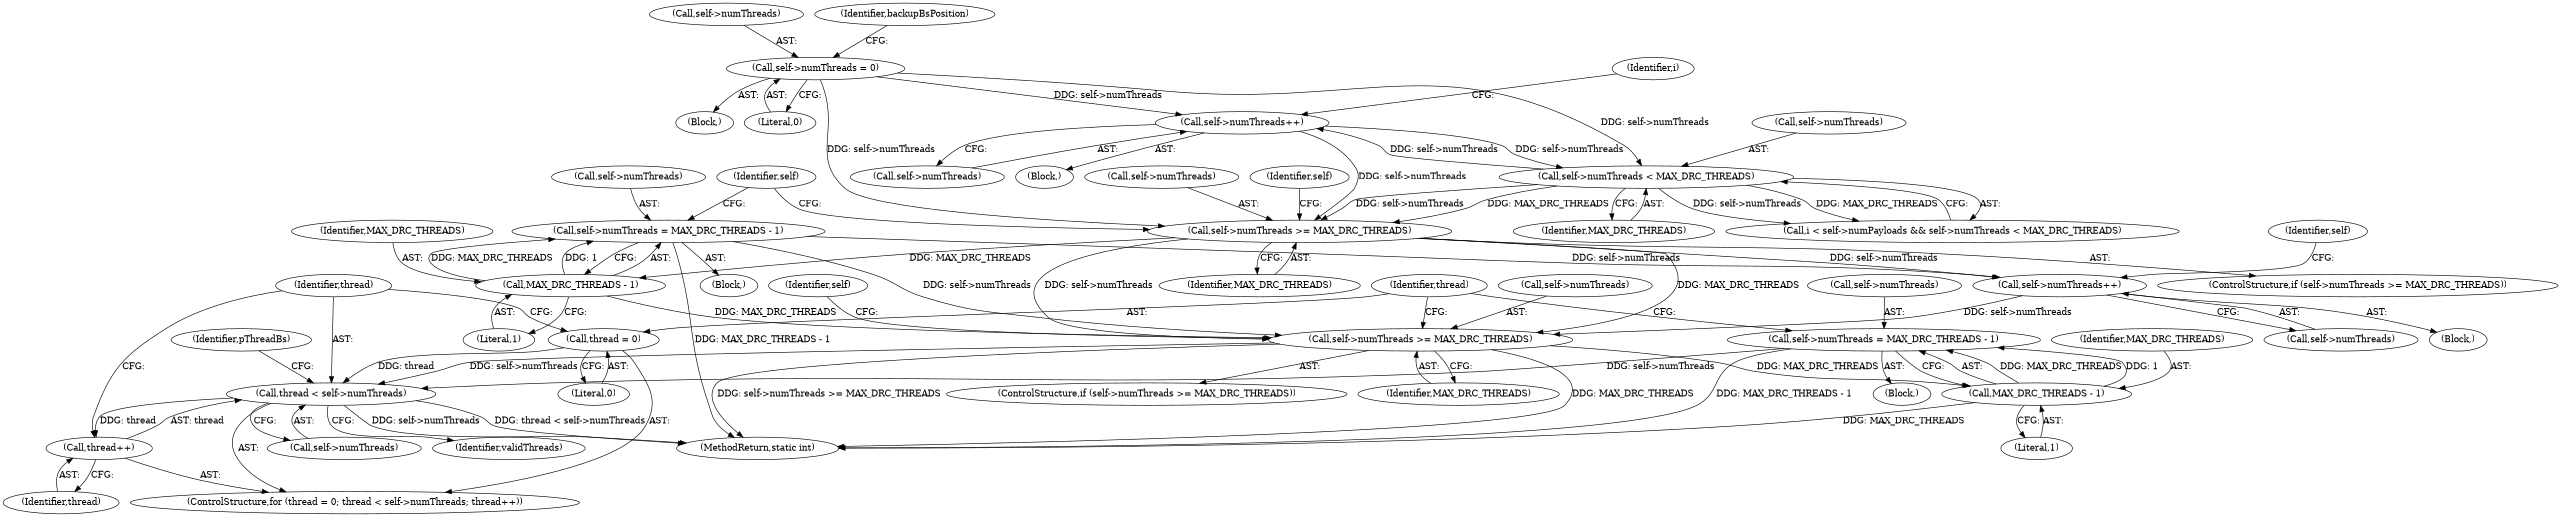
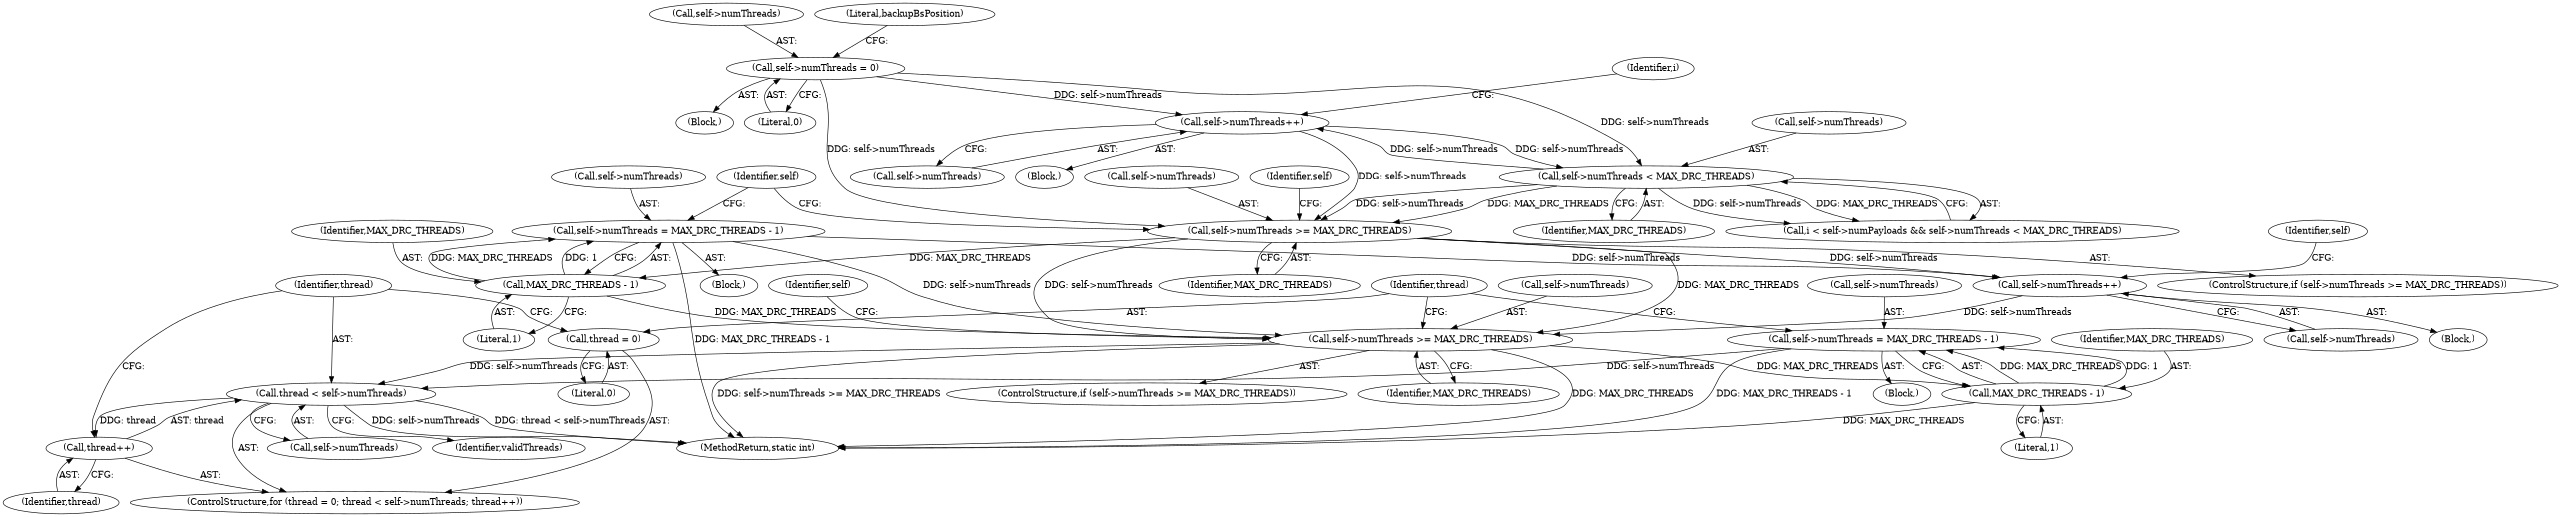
(905, 14) -> (905, 14)
(241, 340) -> none
(454, 354) -> none
